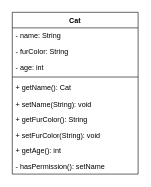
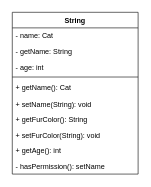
(75, 20) -> (75, 20)
(40, 36) -> (35, 36)
(47, 52) -> (46, 52)
